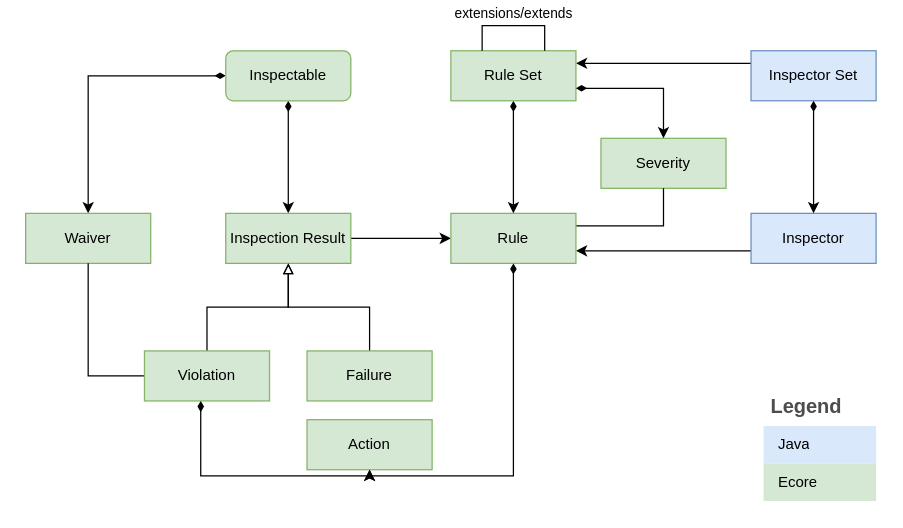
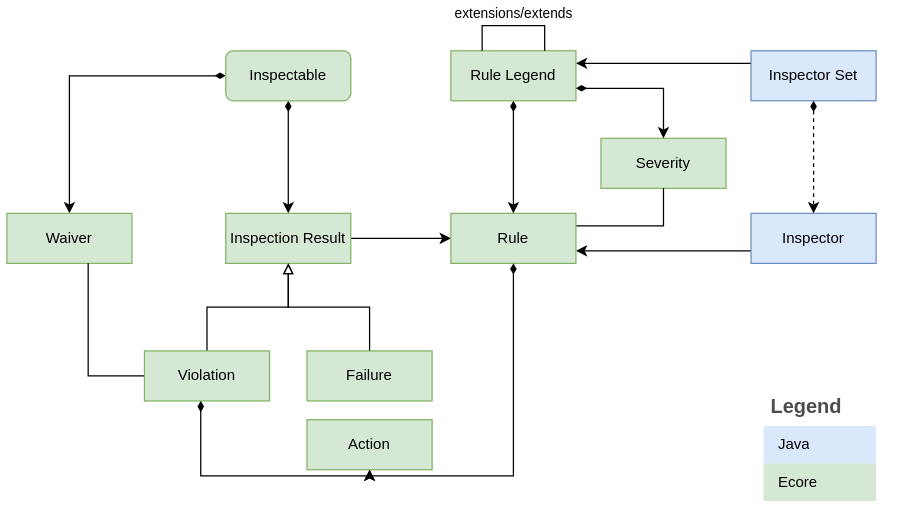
(513, 76) -> (513, 76)
(813, 157) -> (813, 157)
(88, 238) -> (69, 238)
